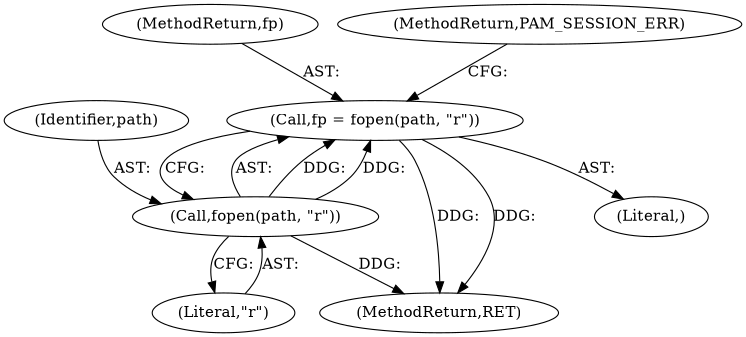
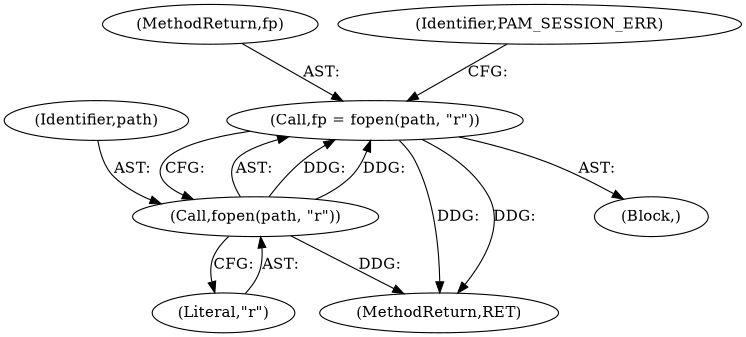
(540, 24) -> (540, 24)
(651, 217) -> (651, 217)
